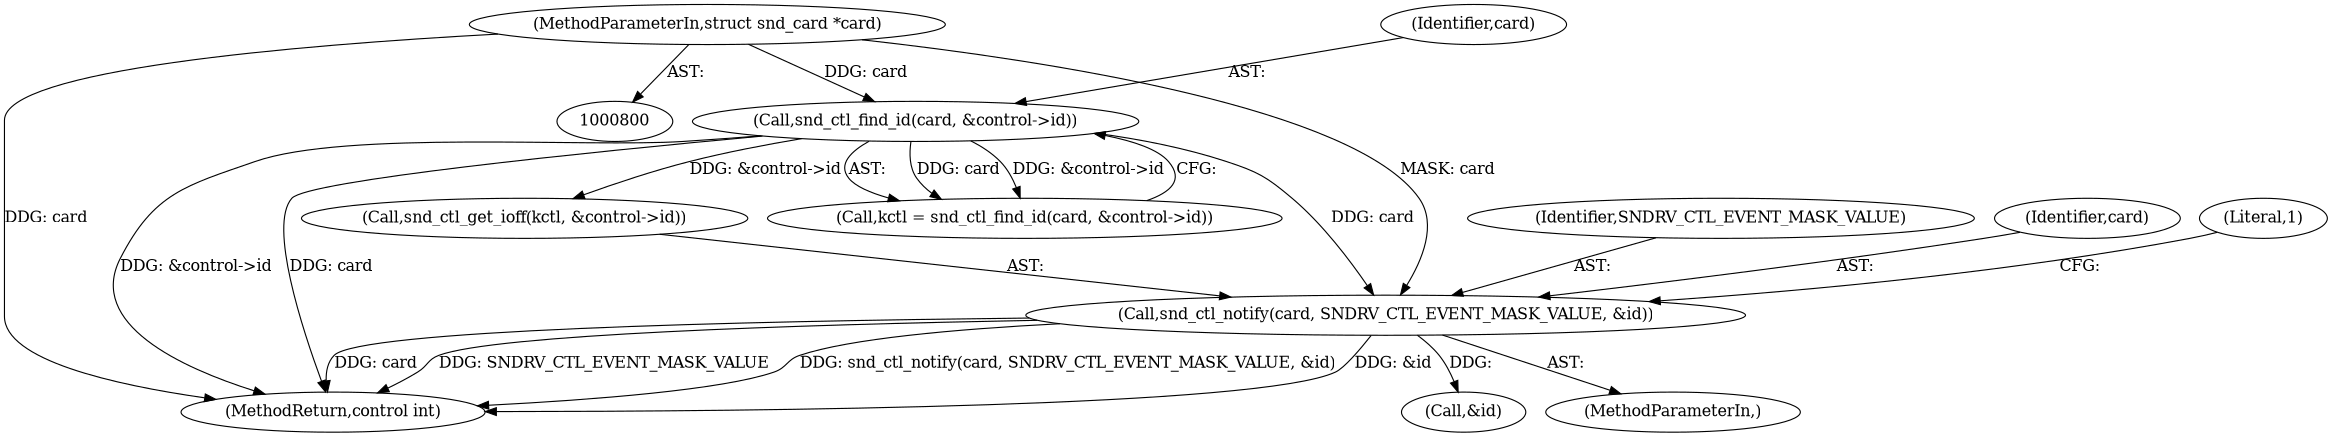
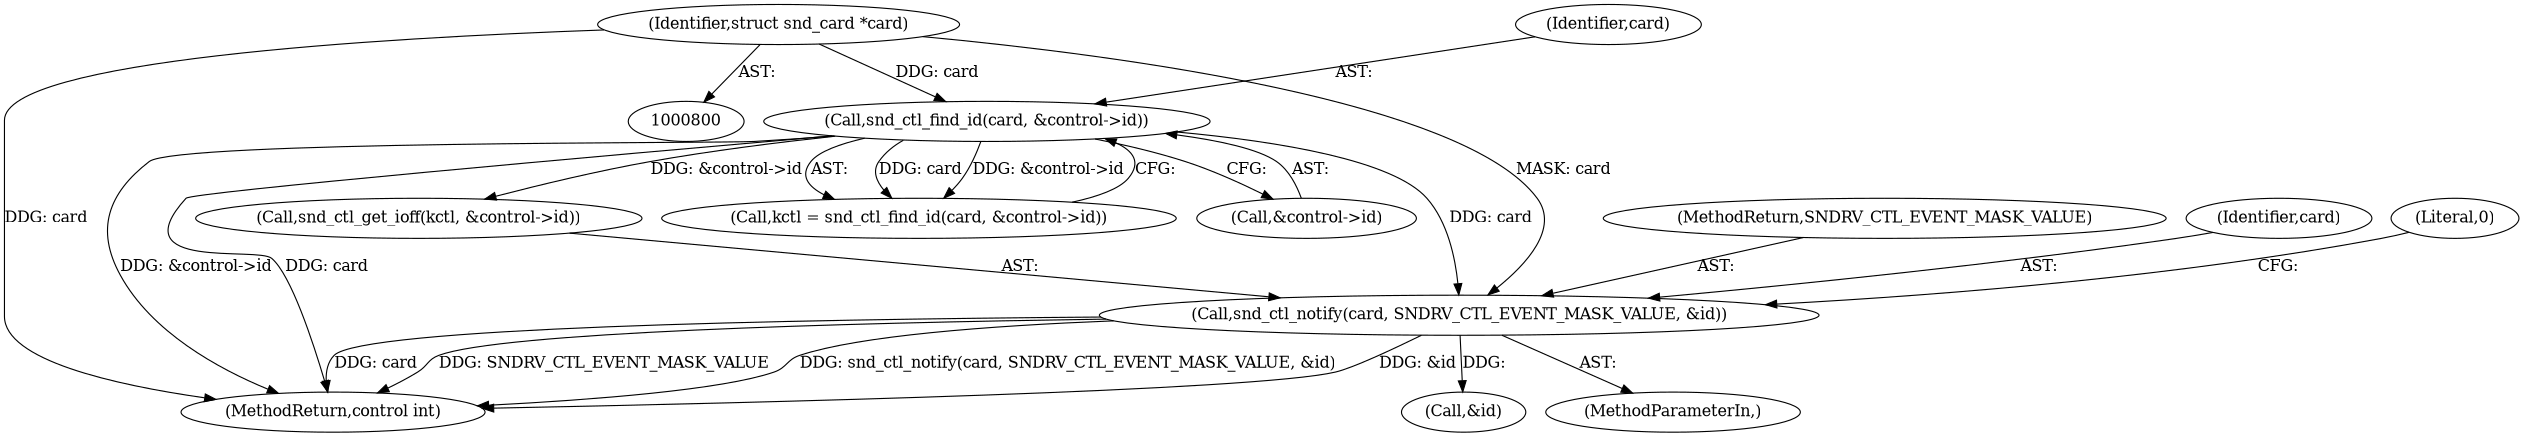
(707, 25) -> (779, 25)
none -> (1307, 218)
(1721, 218) -> (1885, 218)
(2263, 218) -> (2455, 218)
